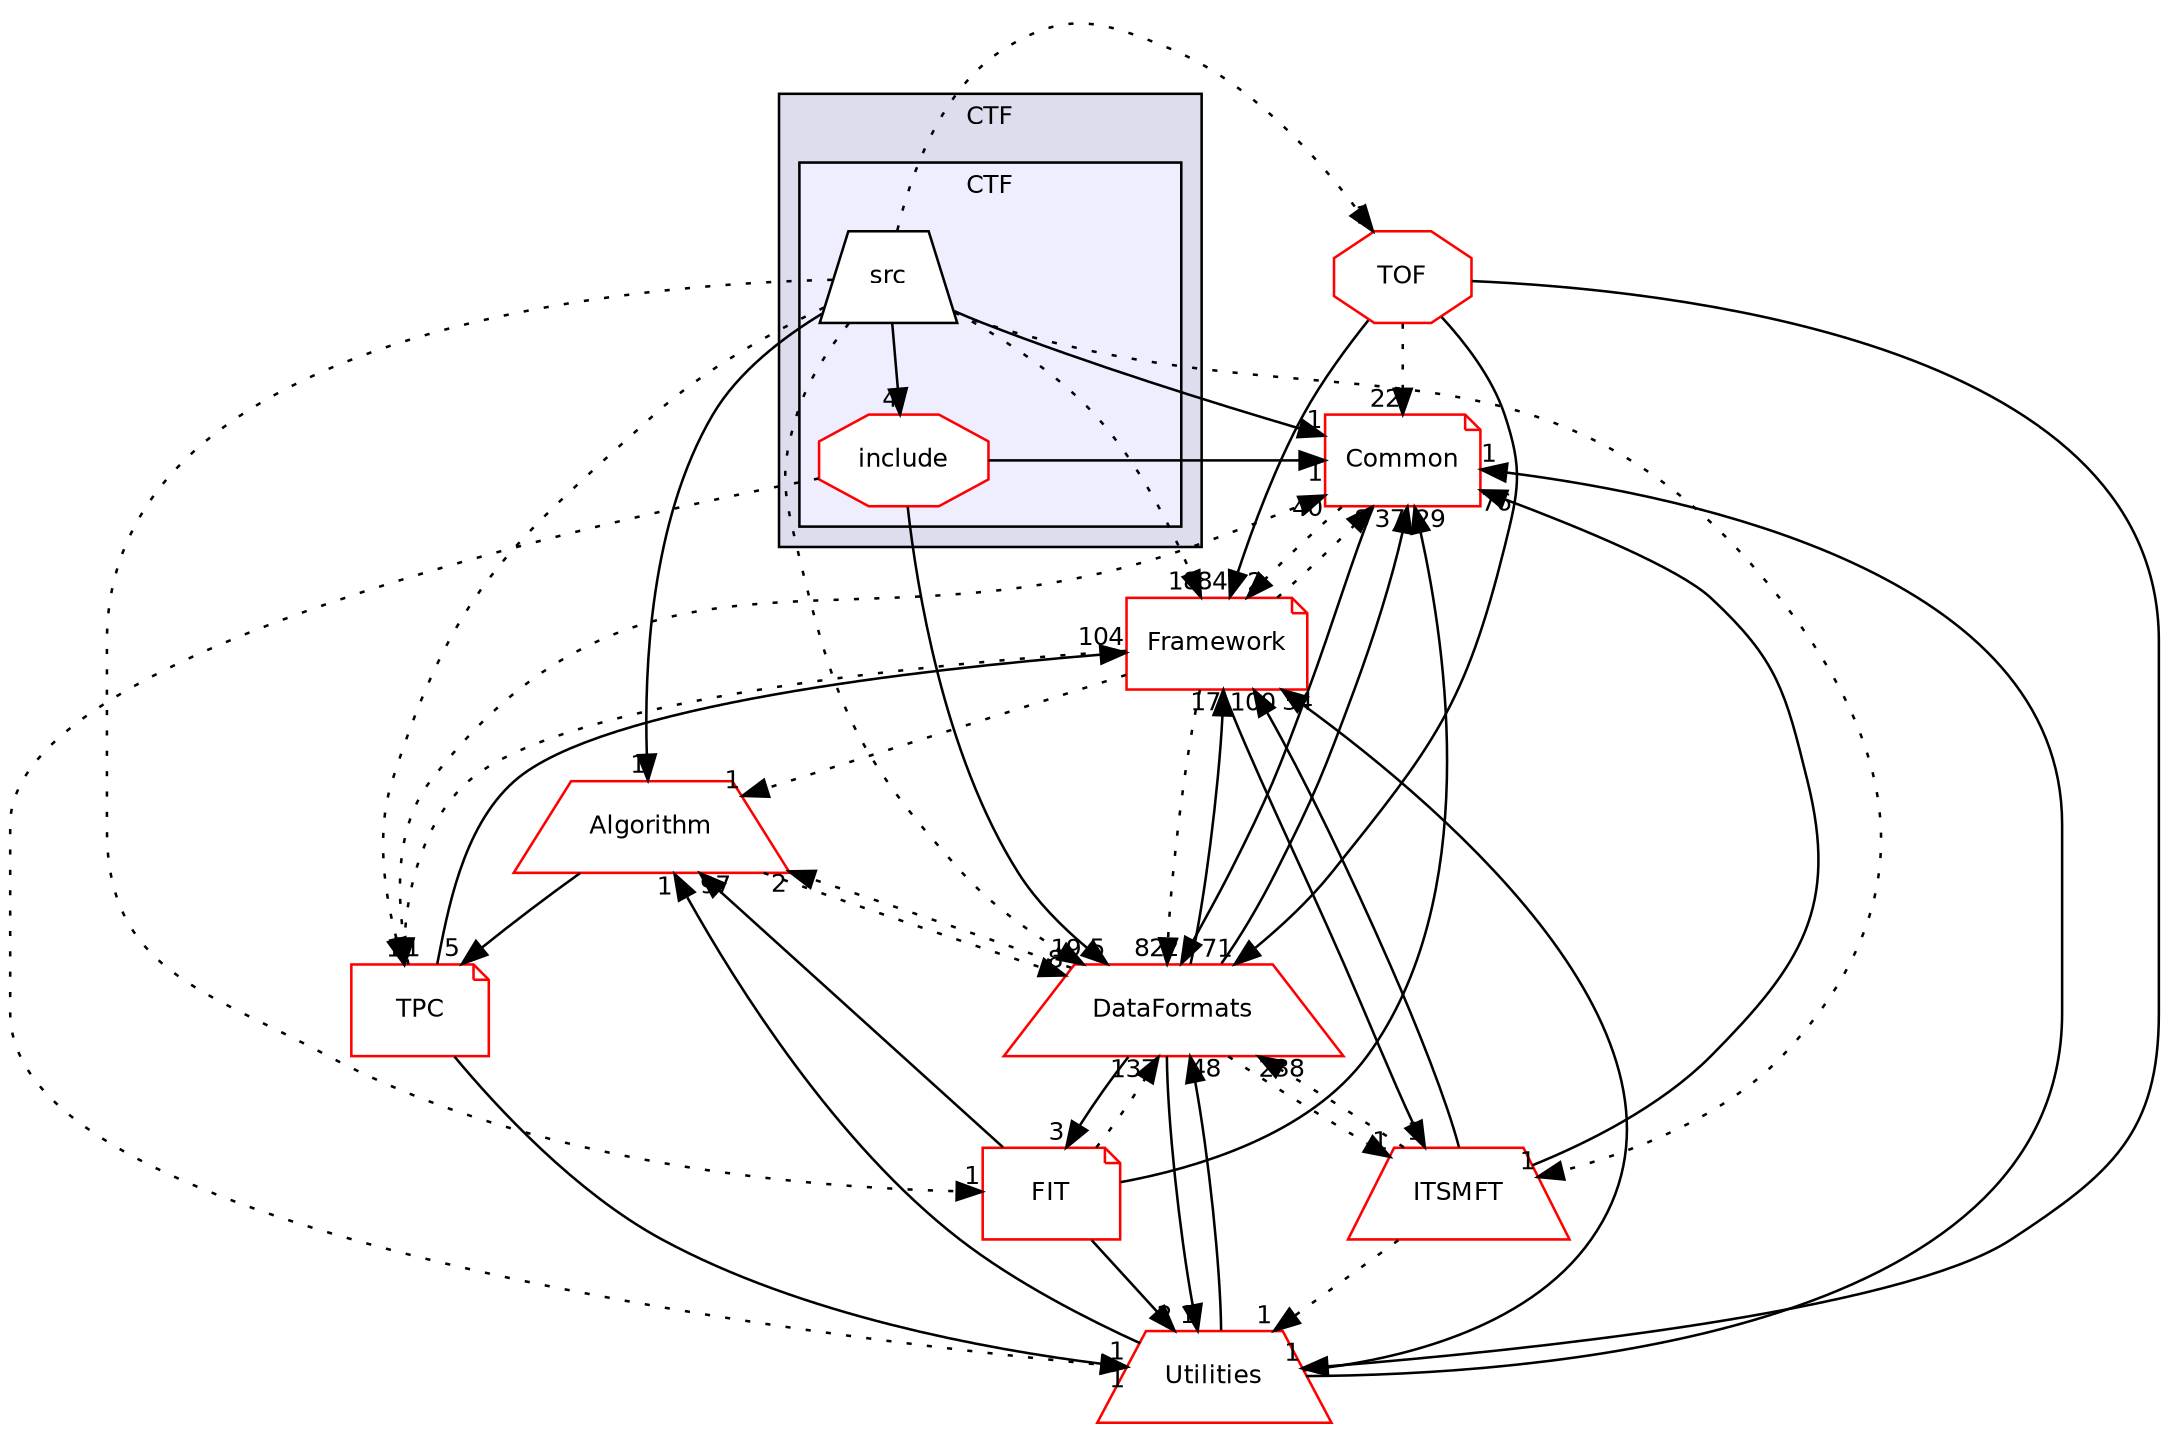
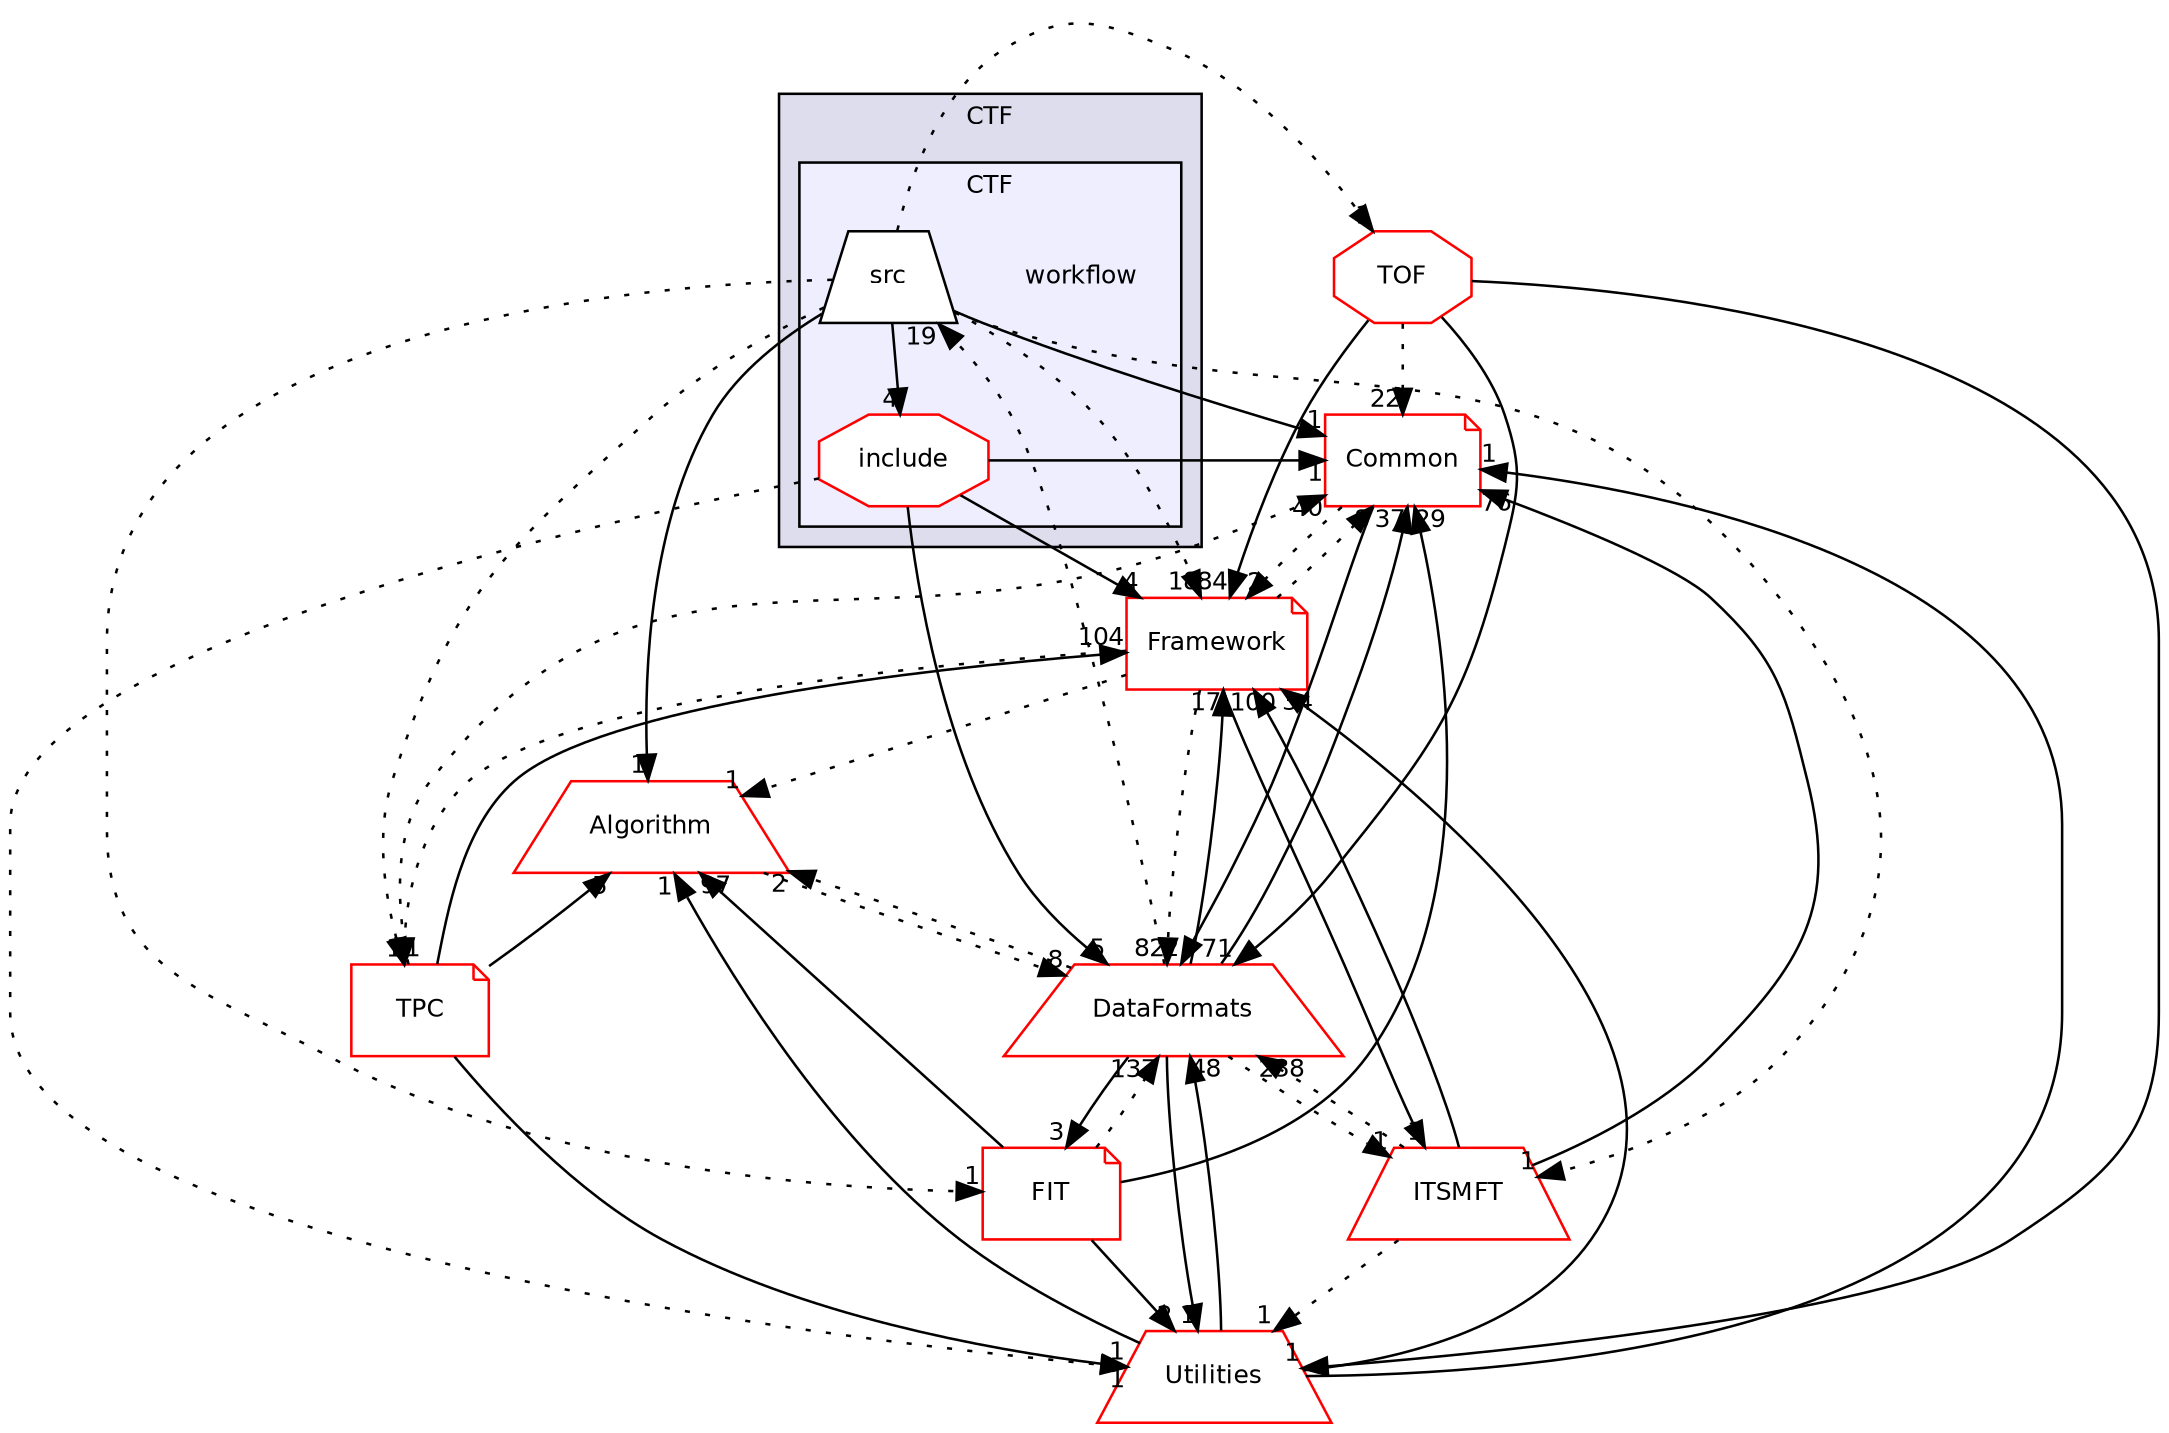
none -> (1082, 277)
none -> (1039, 540)
(825, 654) -> (1083, 626)
(530, 910) -> (540, 929)
